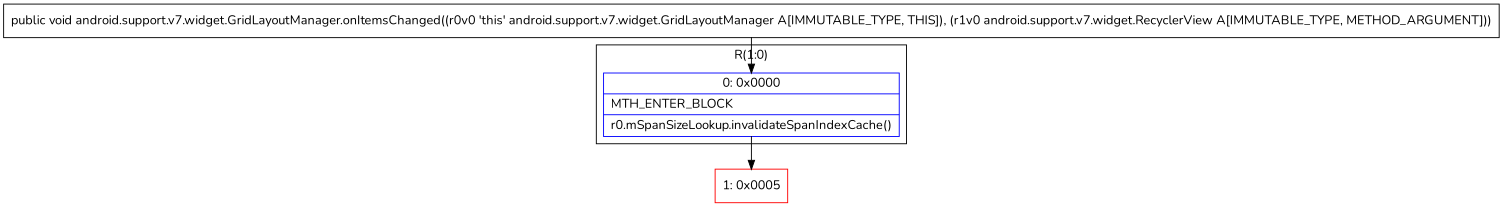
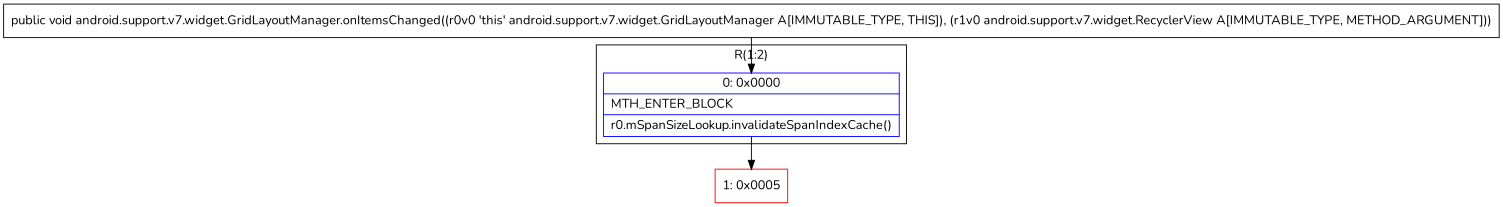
(751, 55) -> (751, 55)
